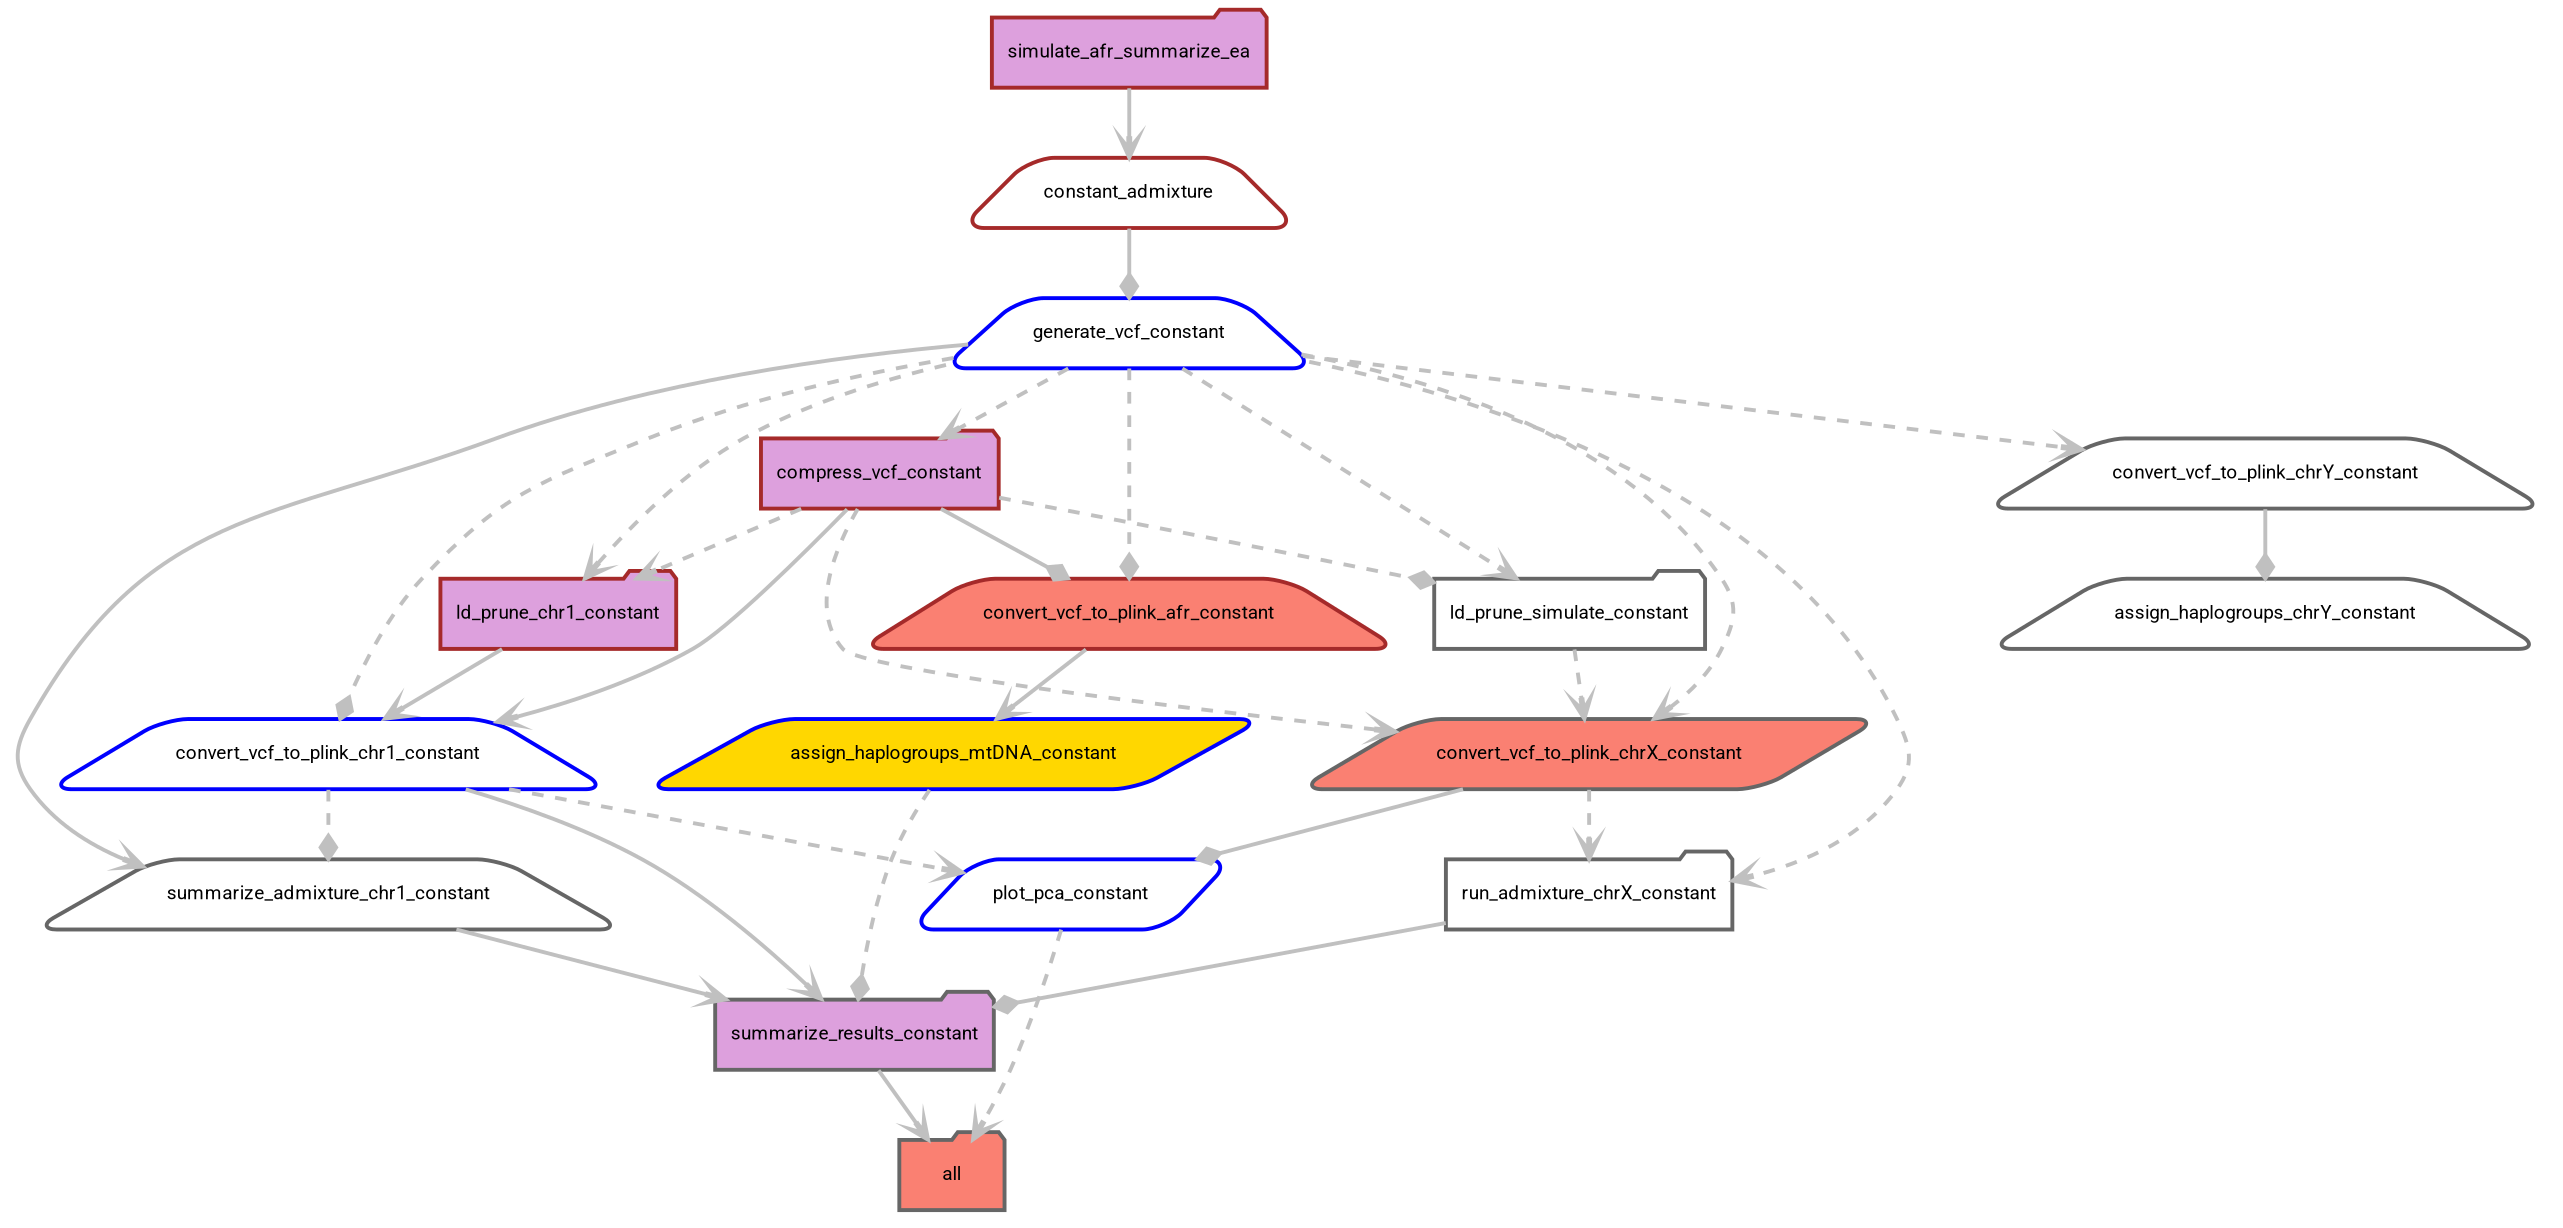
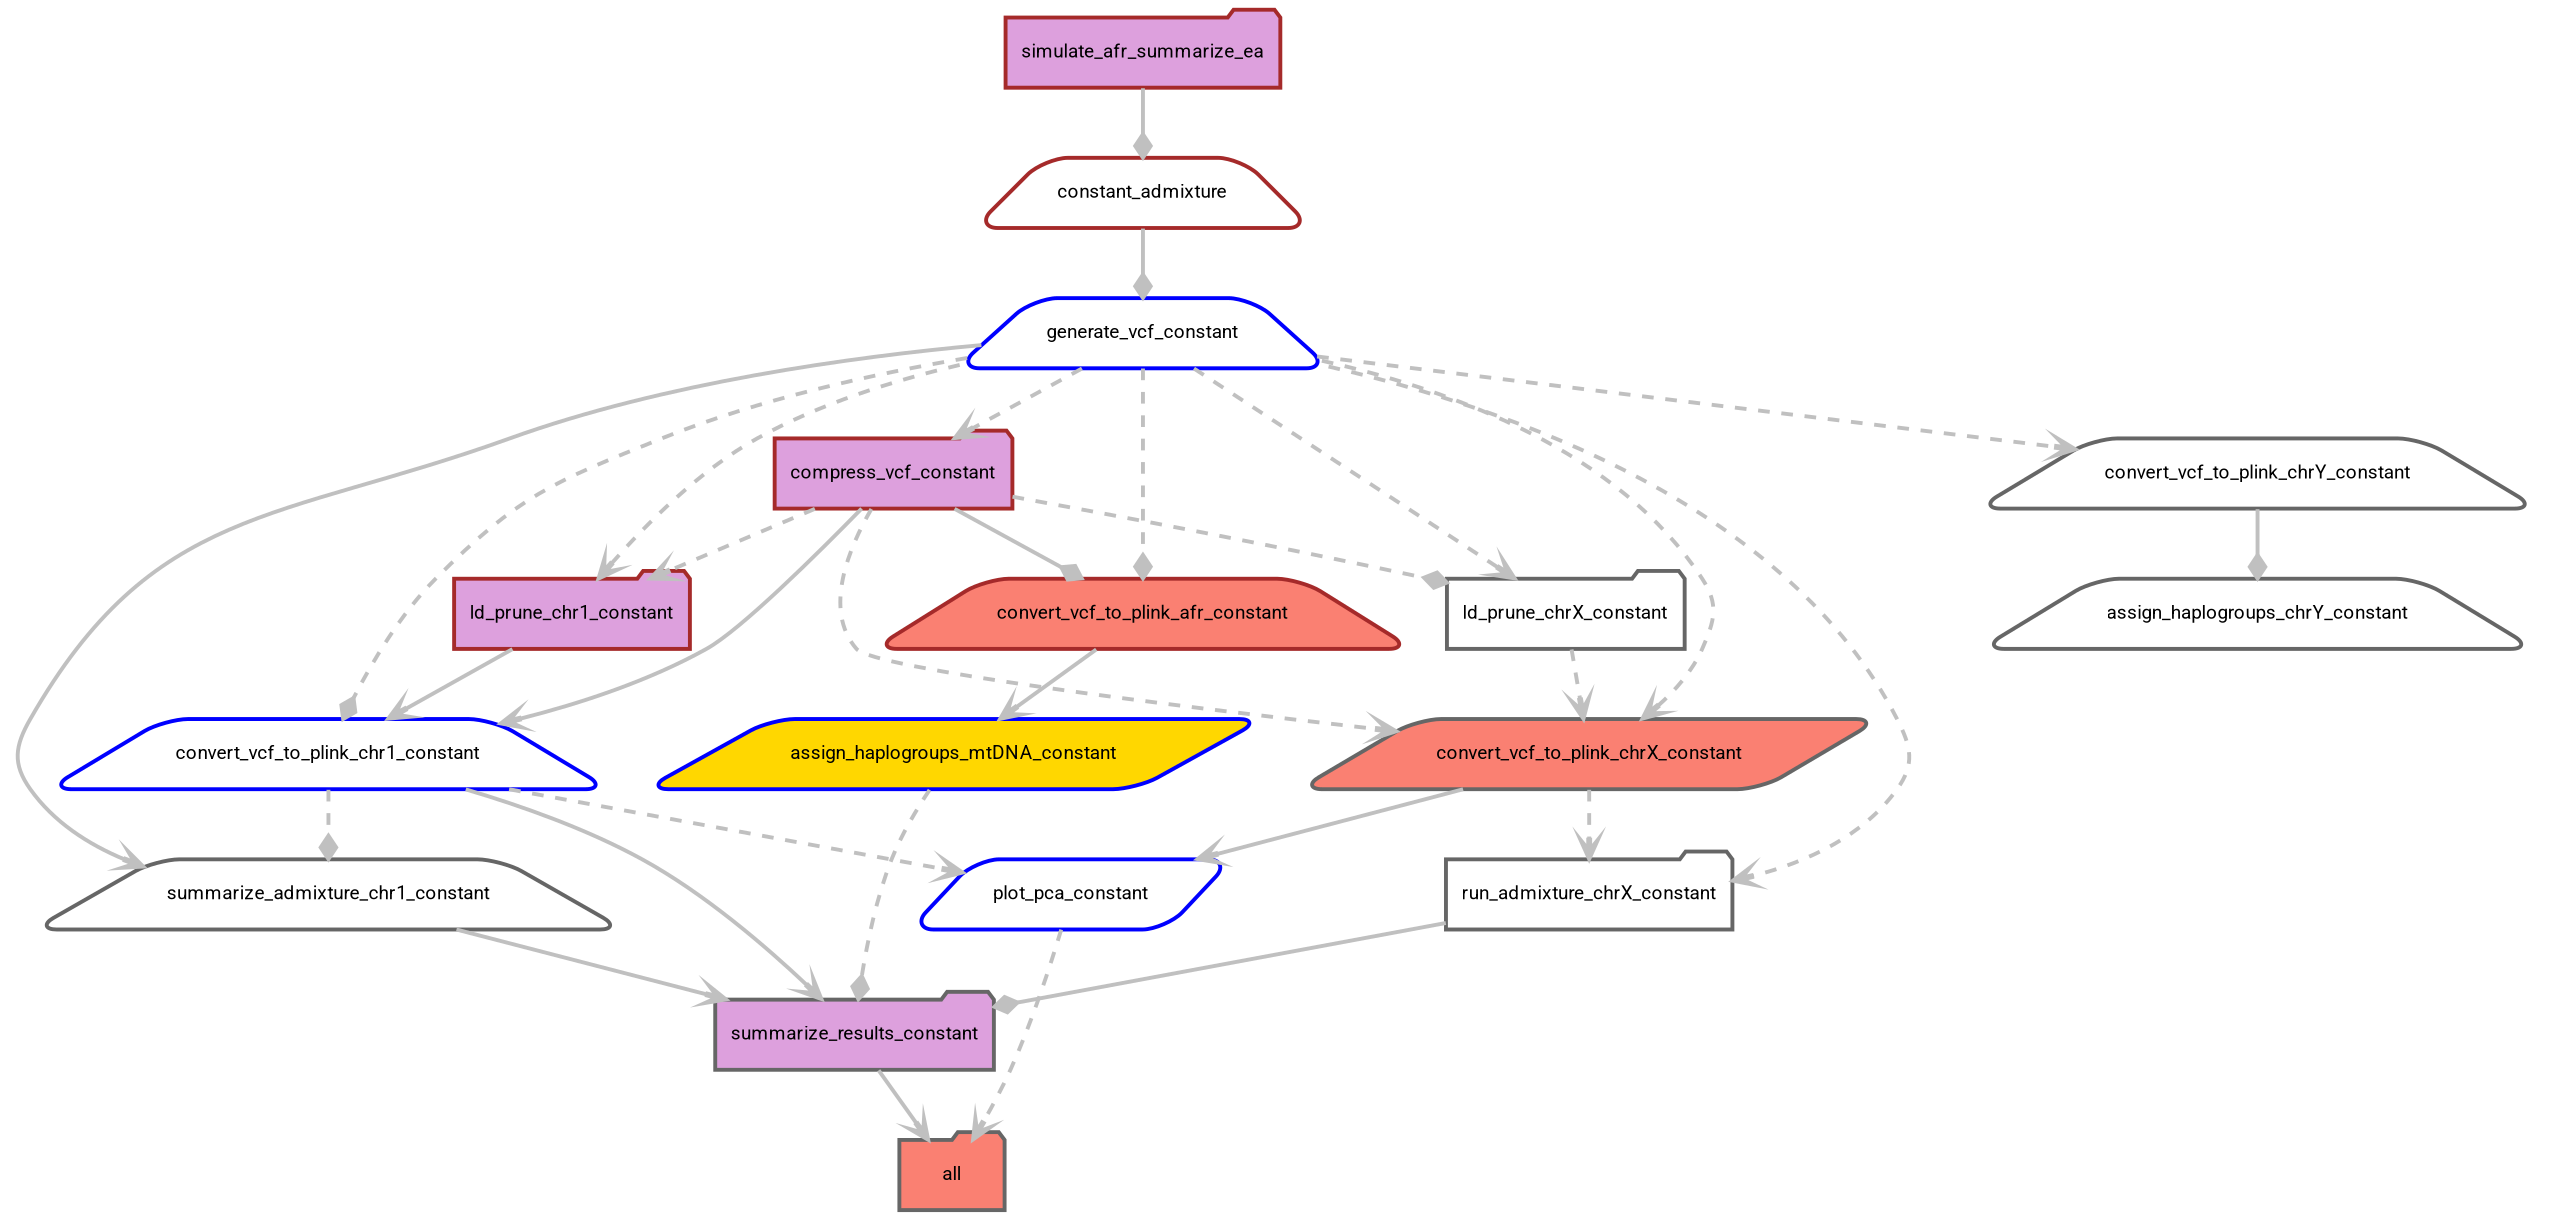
(1129, 113) -> (1143, 111)
(1570, 614) -> (1566, 614)
(1342, 821) -> (1340, 822)
